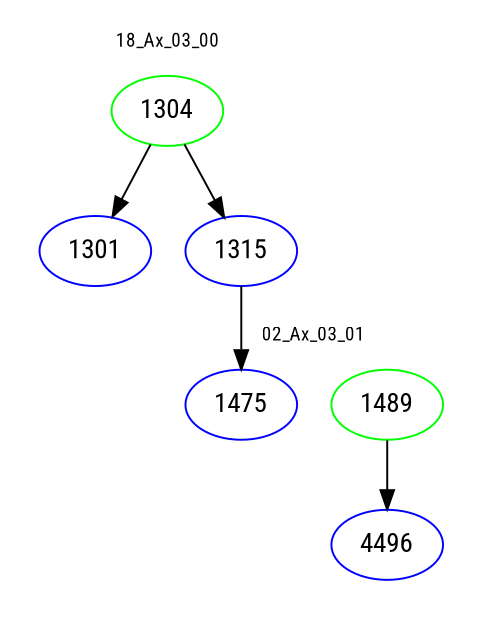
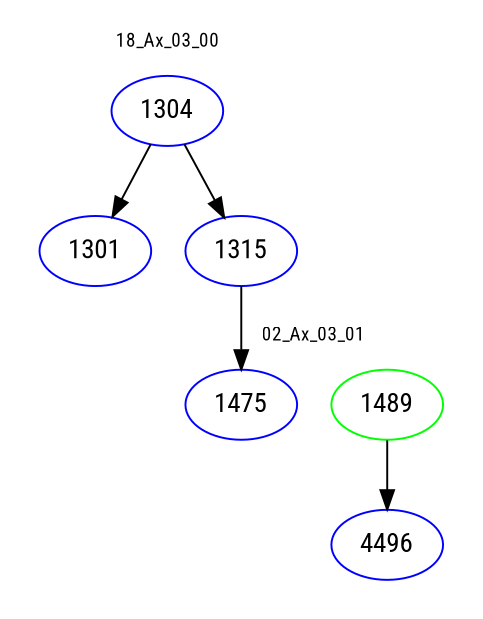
(167, 111) -> (167, 111)
